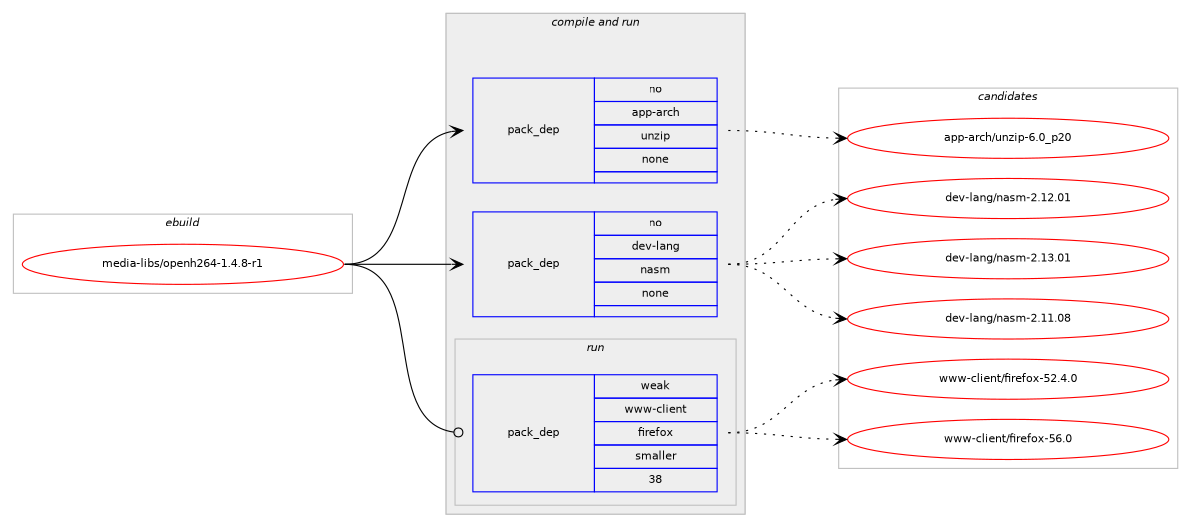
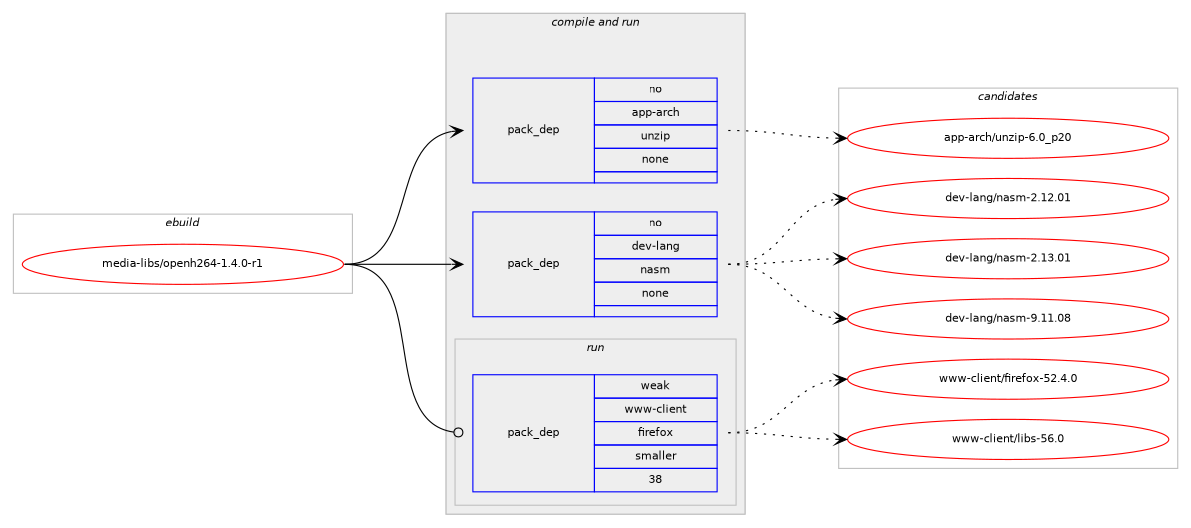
(183, 264) -> (183, 264)
(1008, 319) -> (1008, 319)
(1008, 439) -> (1008, 439)
